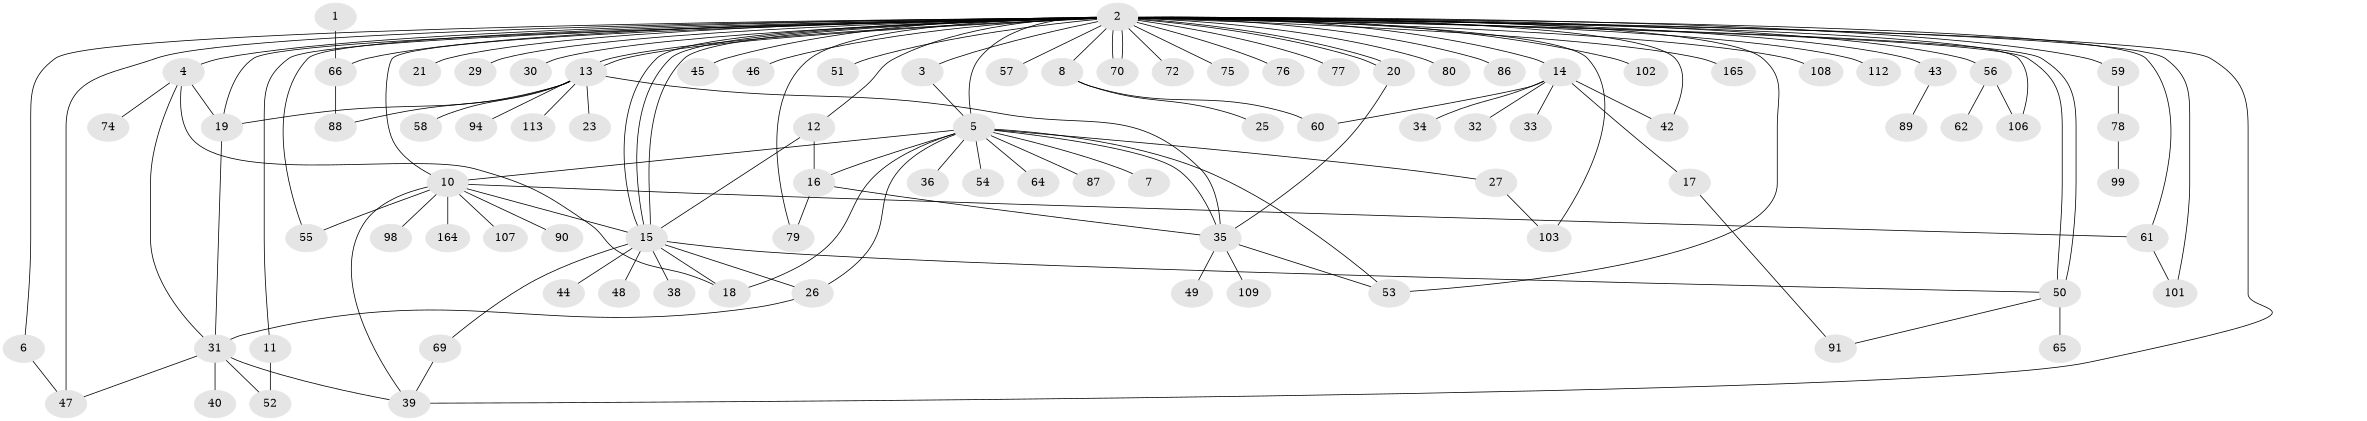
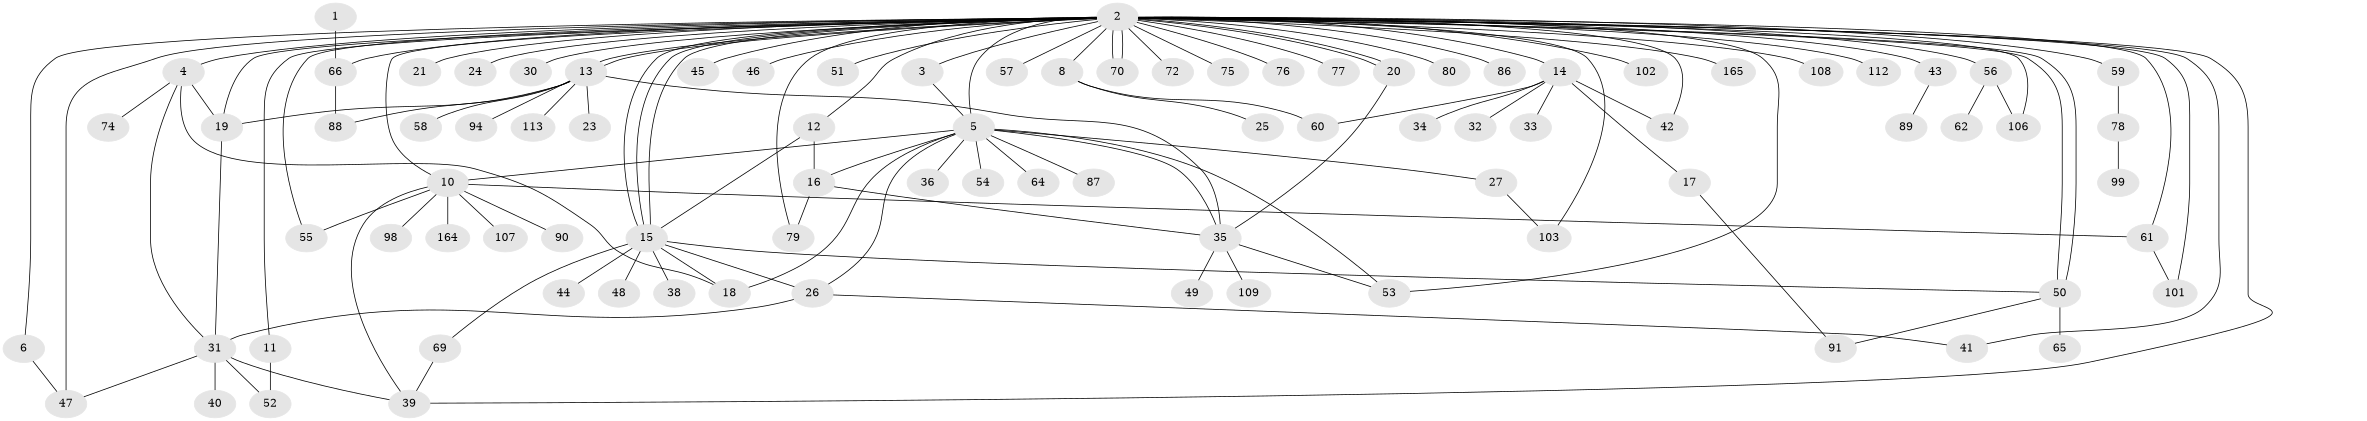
(475, 72) -> (475, 72)
(1149, 183) -> none
(547, 210) -> none
none -> (1967, 349)
